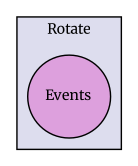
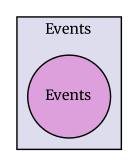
(69, 30) -> (69, 30)
